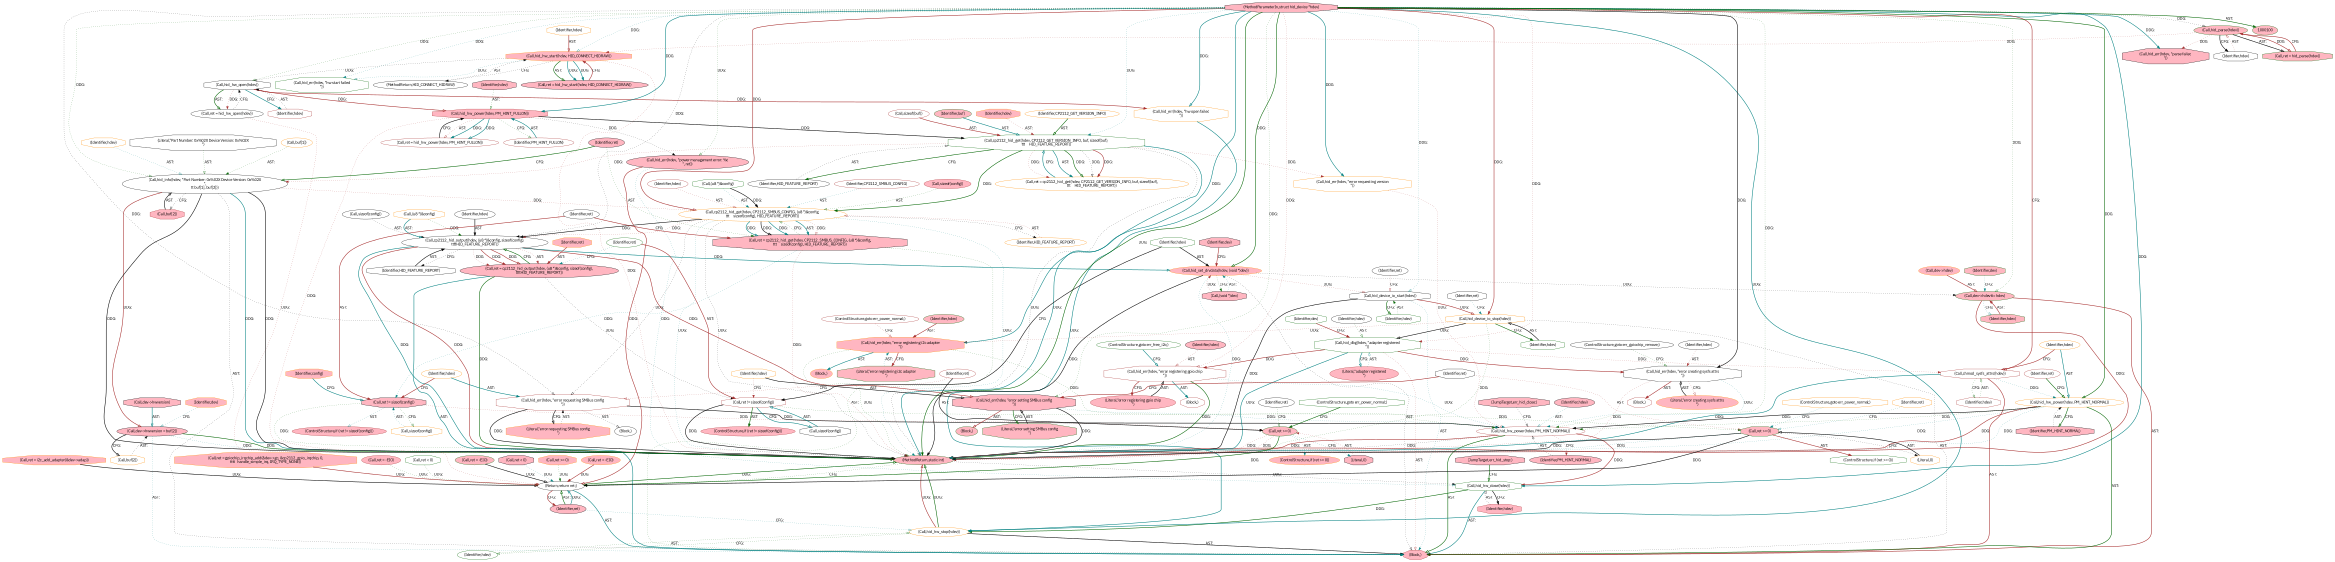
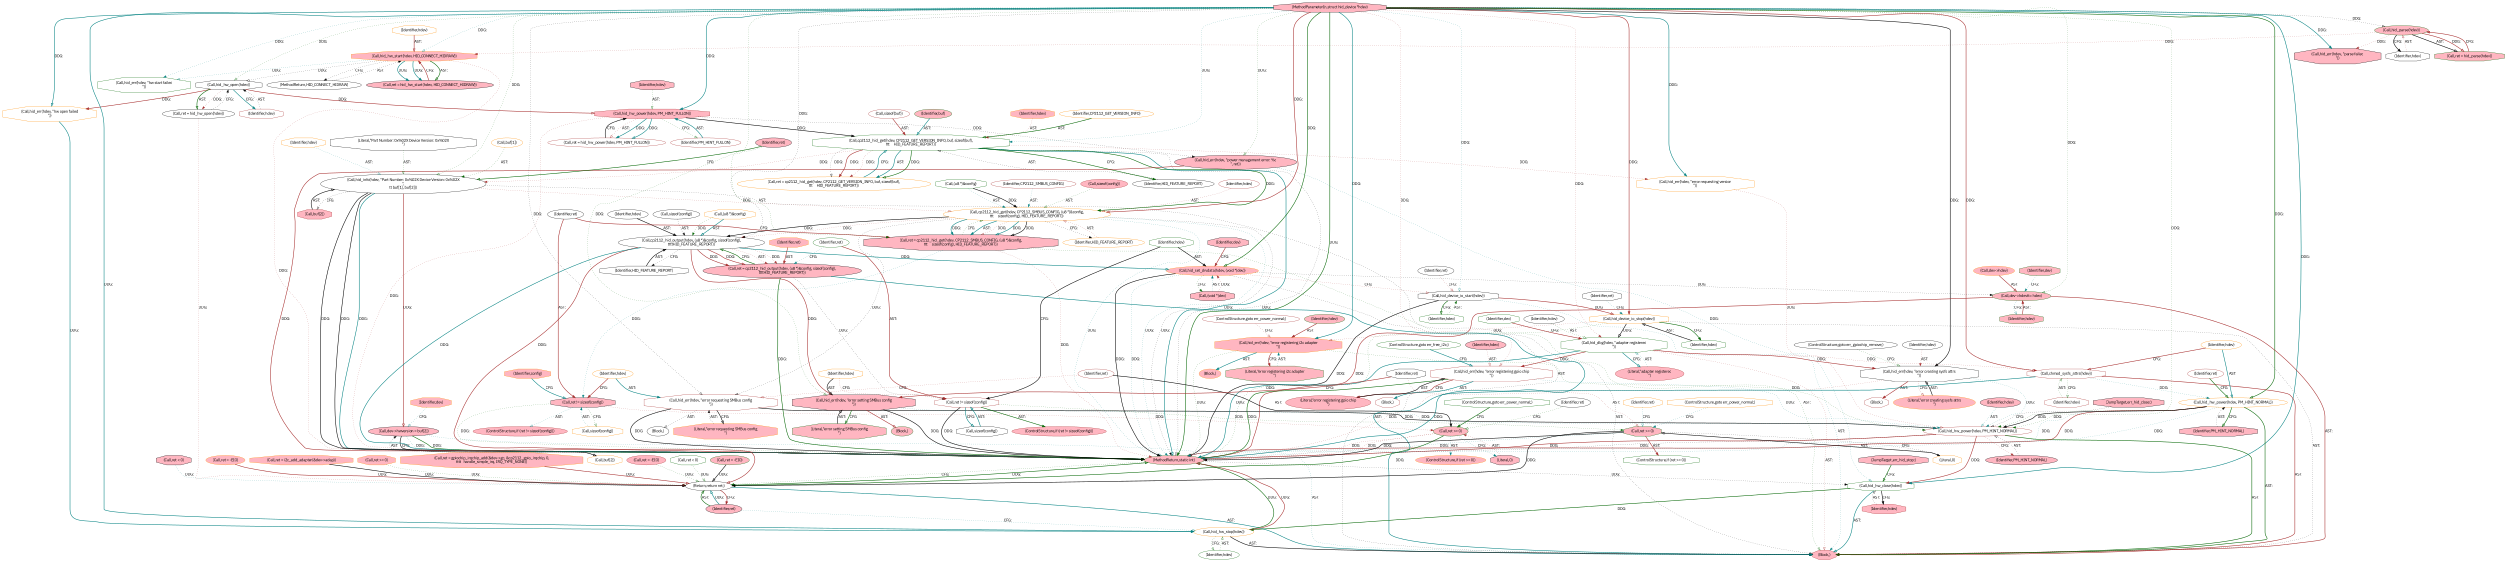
(2265, 30) -> none
(2037, 201) -> (1971, 201)
(1328, 285) -> (1369, 285)
(152, 403) -> none
